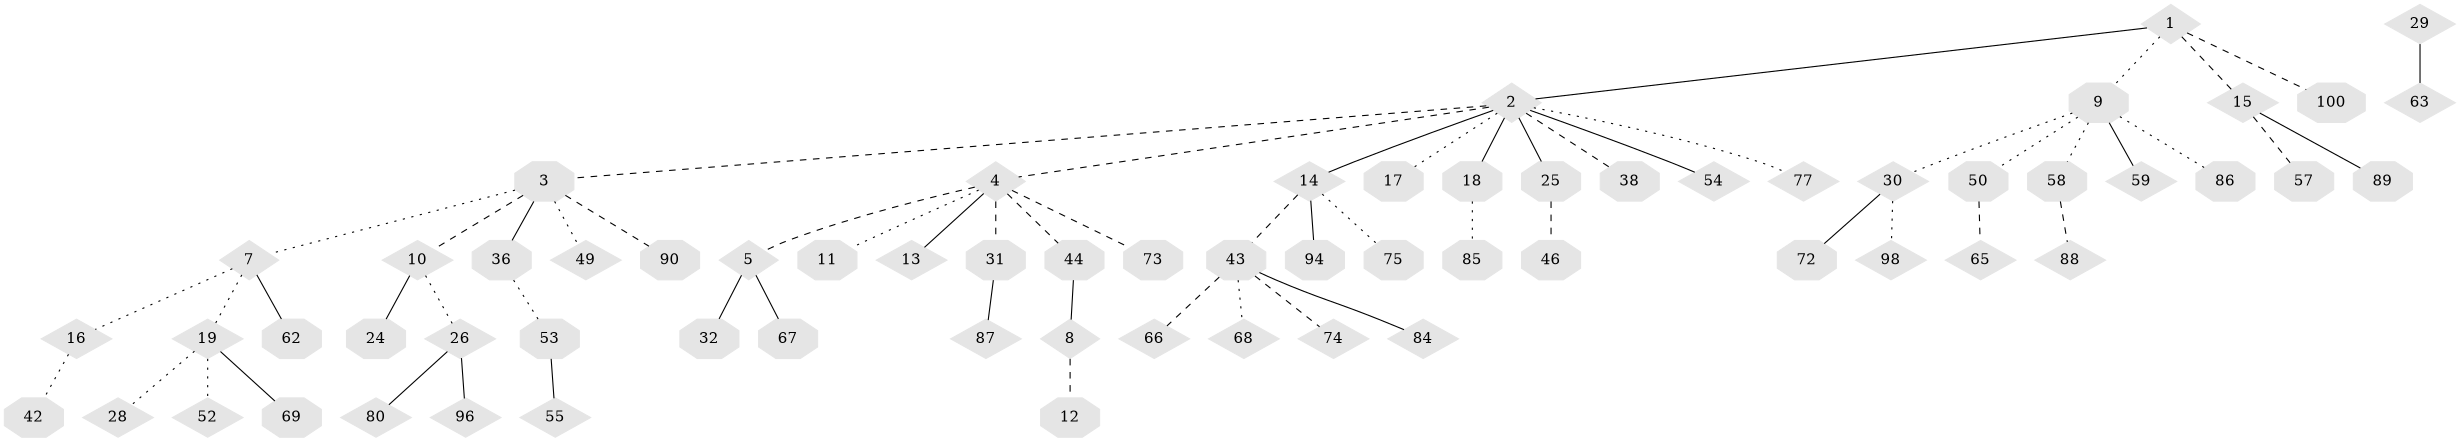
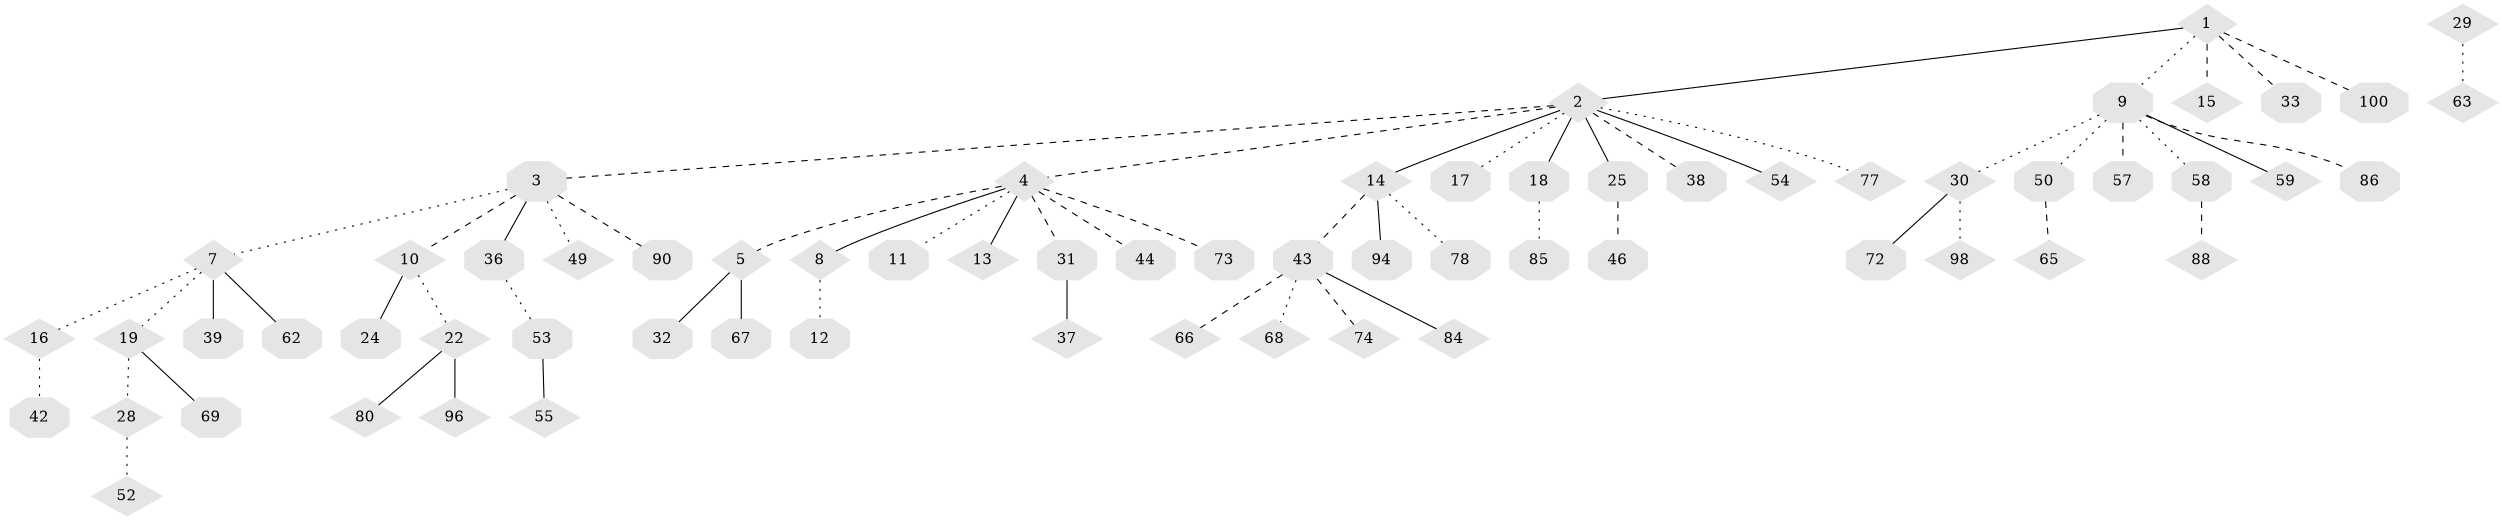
(2420, 64) -> (2463, 64)
none -> (2291, 103)
(2272, 140) -> (2123, 142)
(2162, 142) -> (2246, 142)
(2383, 181) -> none
(1394, 260) -> (1461, 260)
(1072, 300) -> (920, 217)
none -> (213, 339)
(460, 339) -> (455, 339)
(986, 339) -> (1067, 339)
(208, 378) -> (127, 457)
(1070, 378) -> (820, 300)
